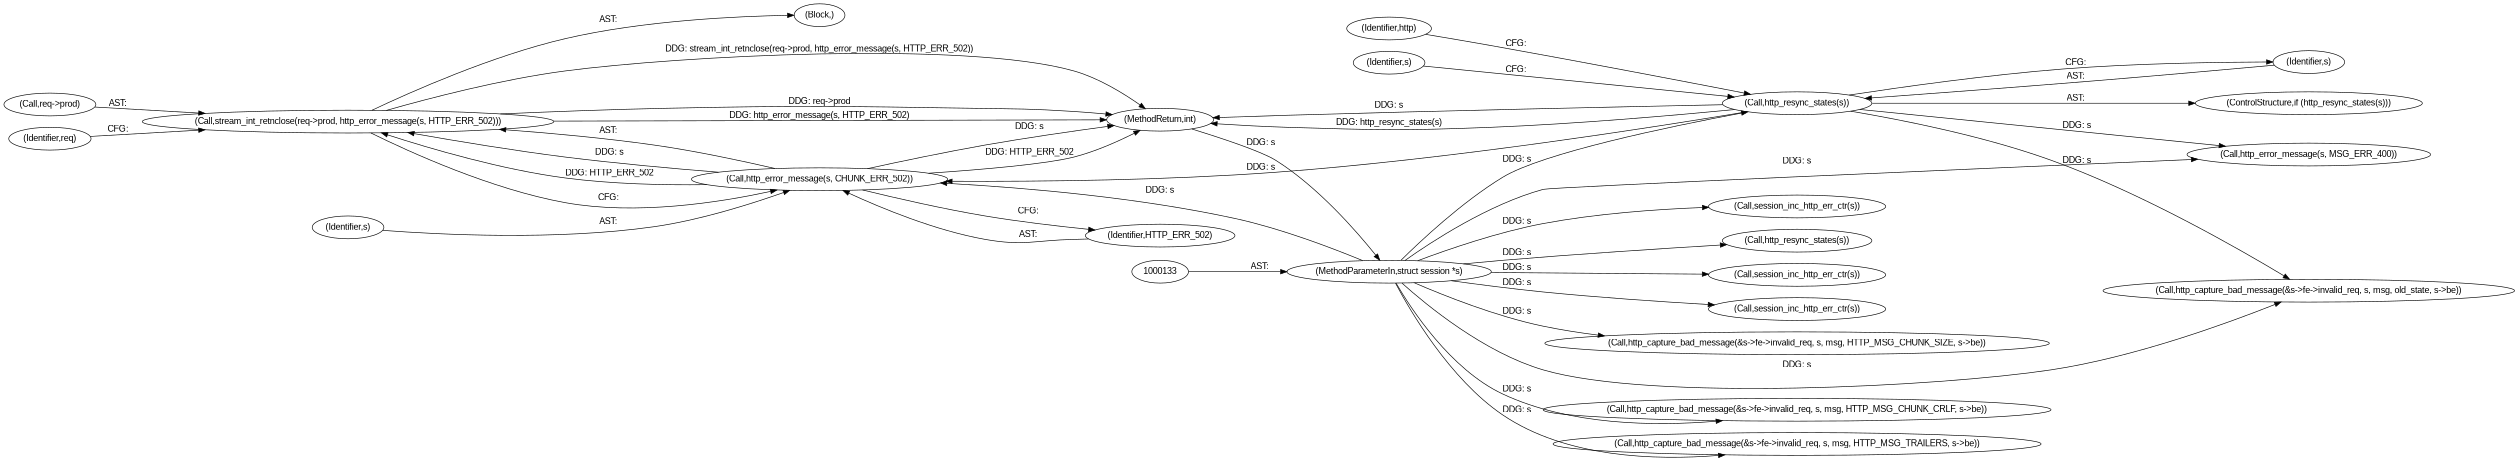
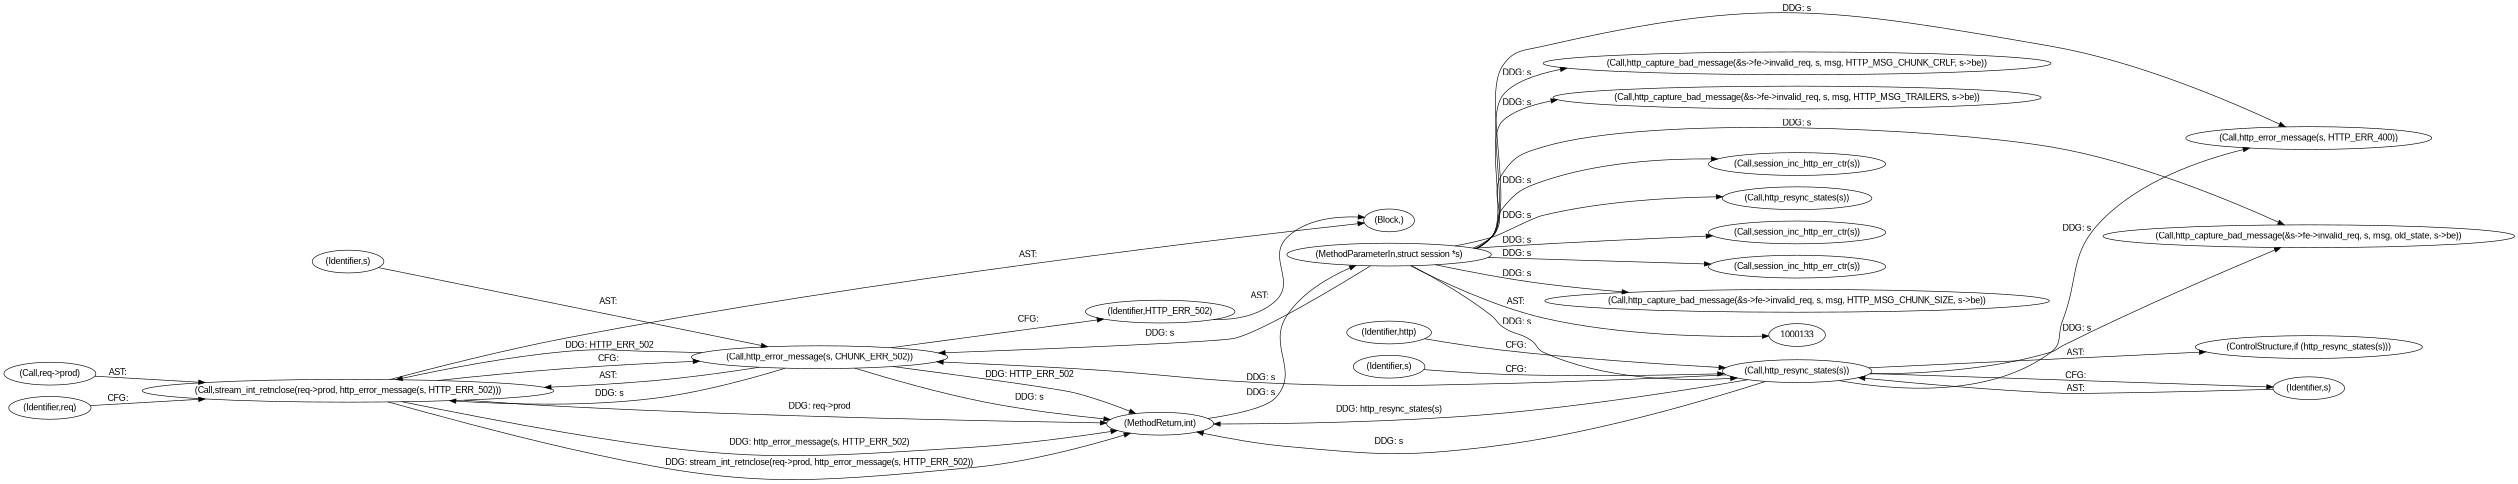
(2309, 155) -> (2309, 138)
(965, 235) -> (1281, 265)
(1235, 272) -> (1581, 325)
